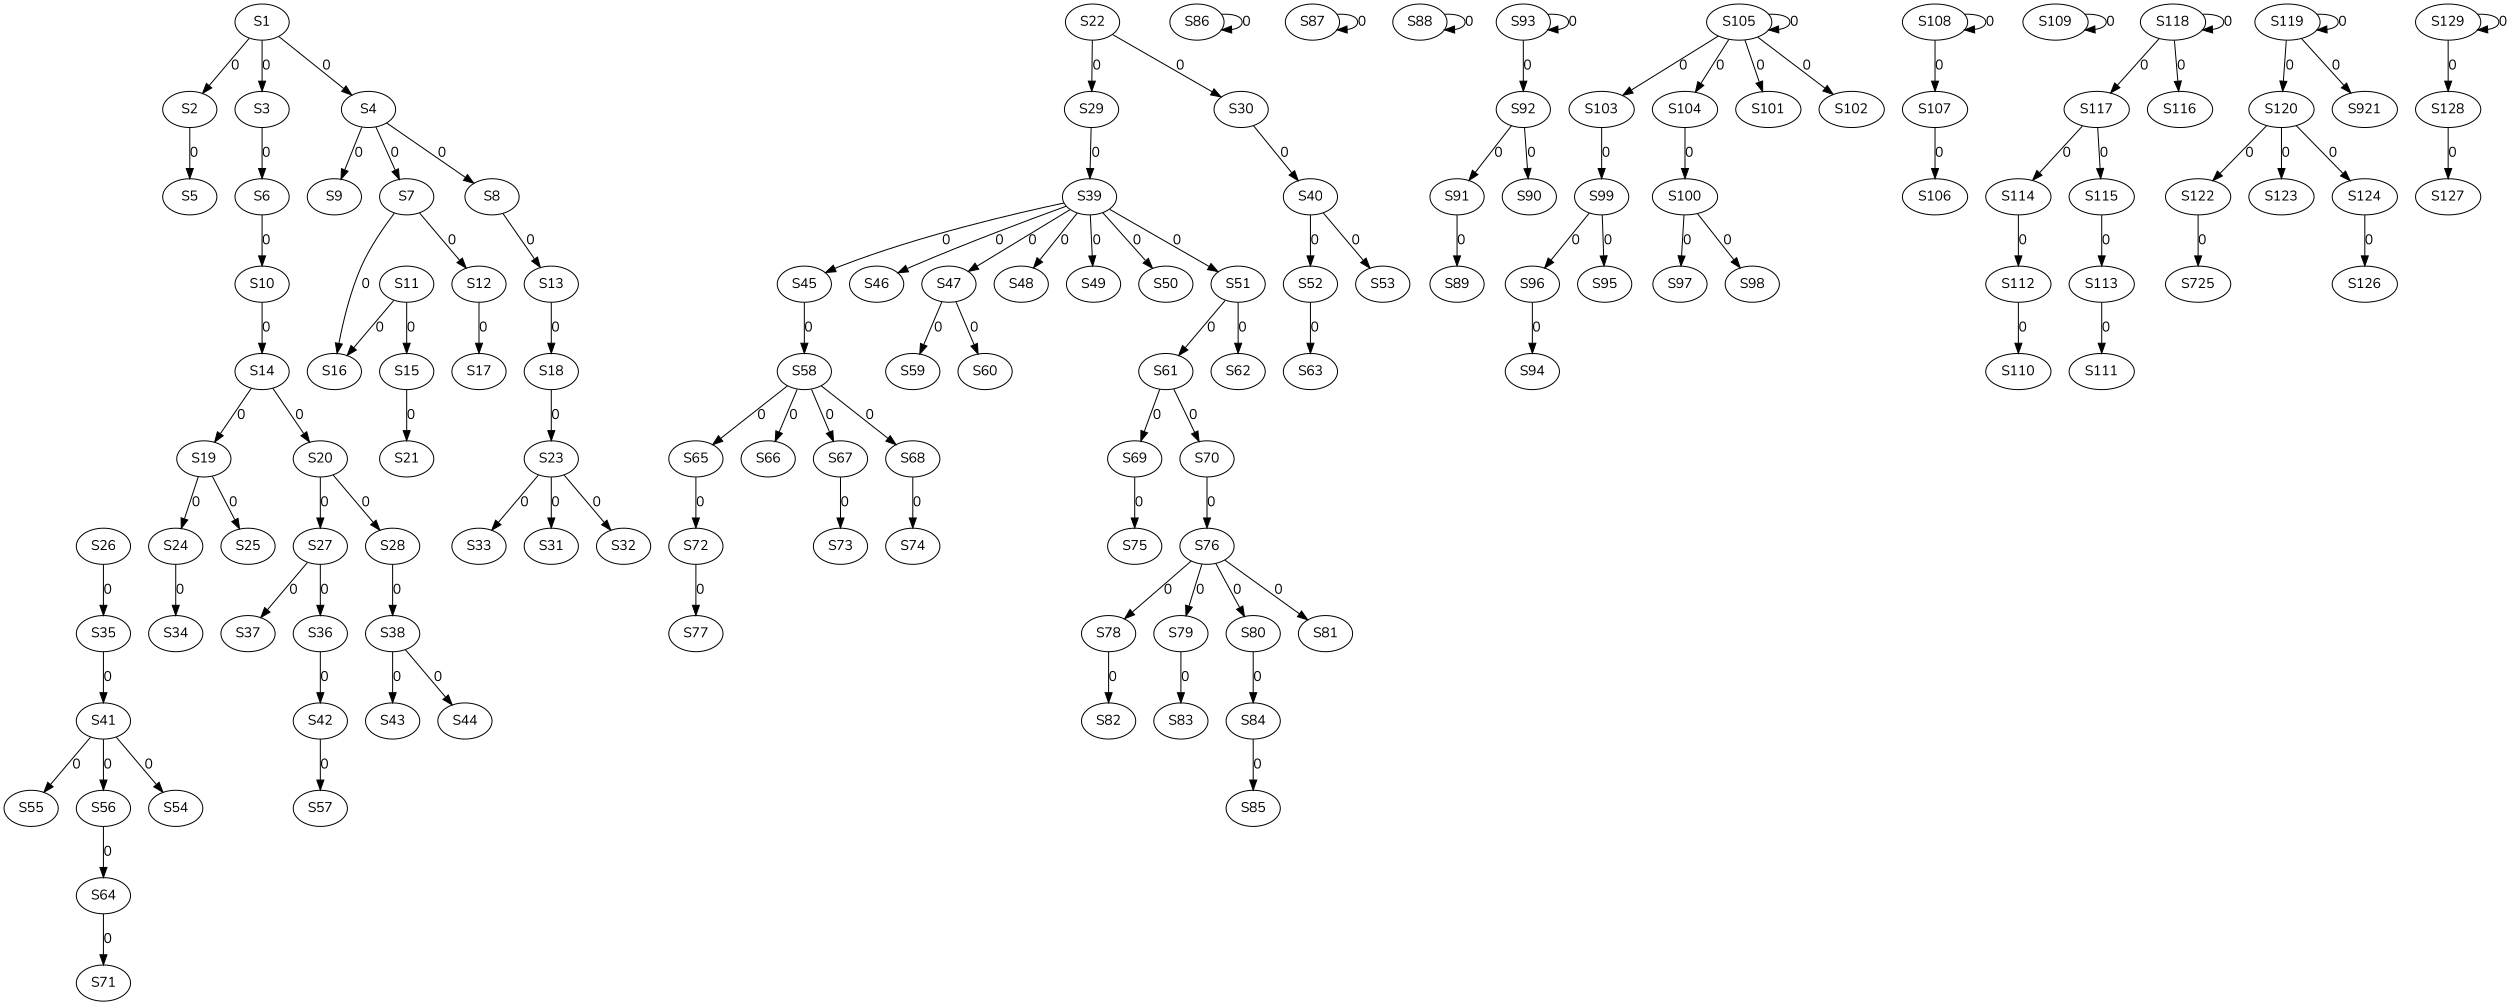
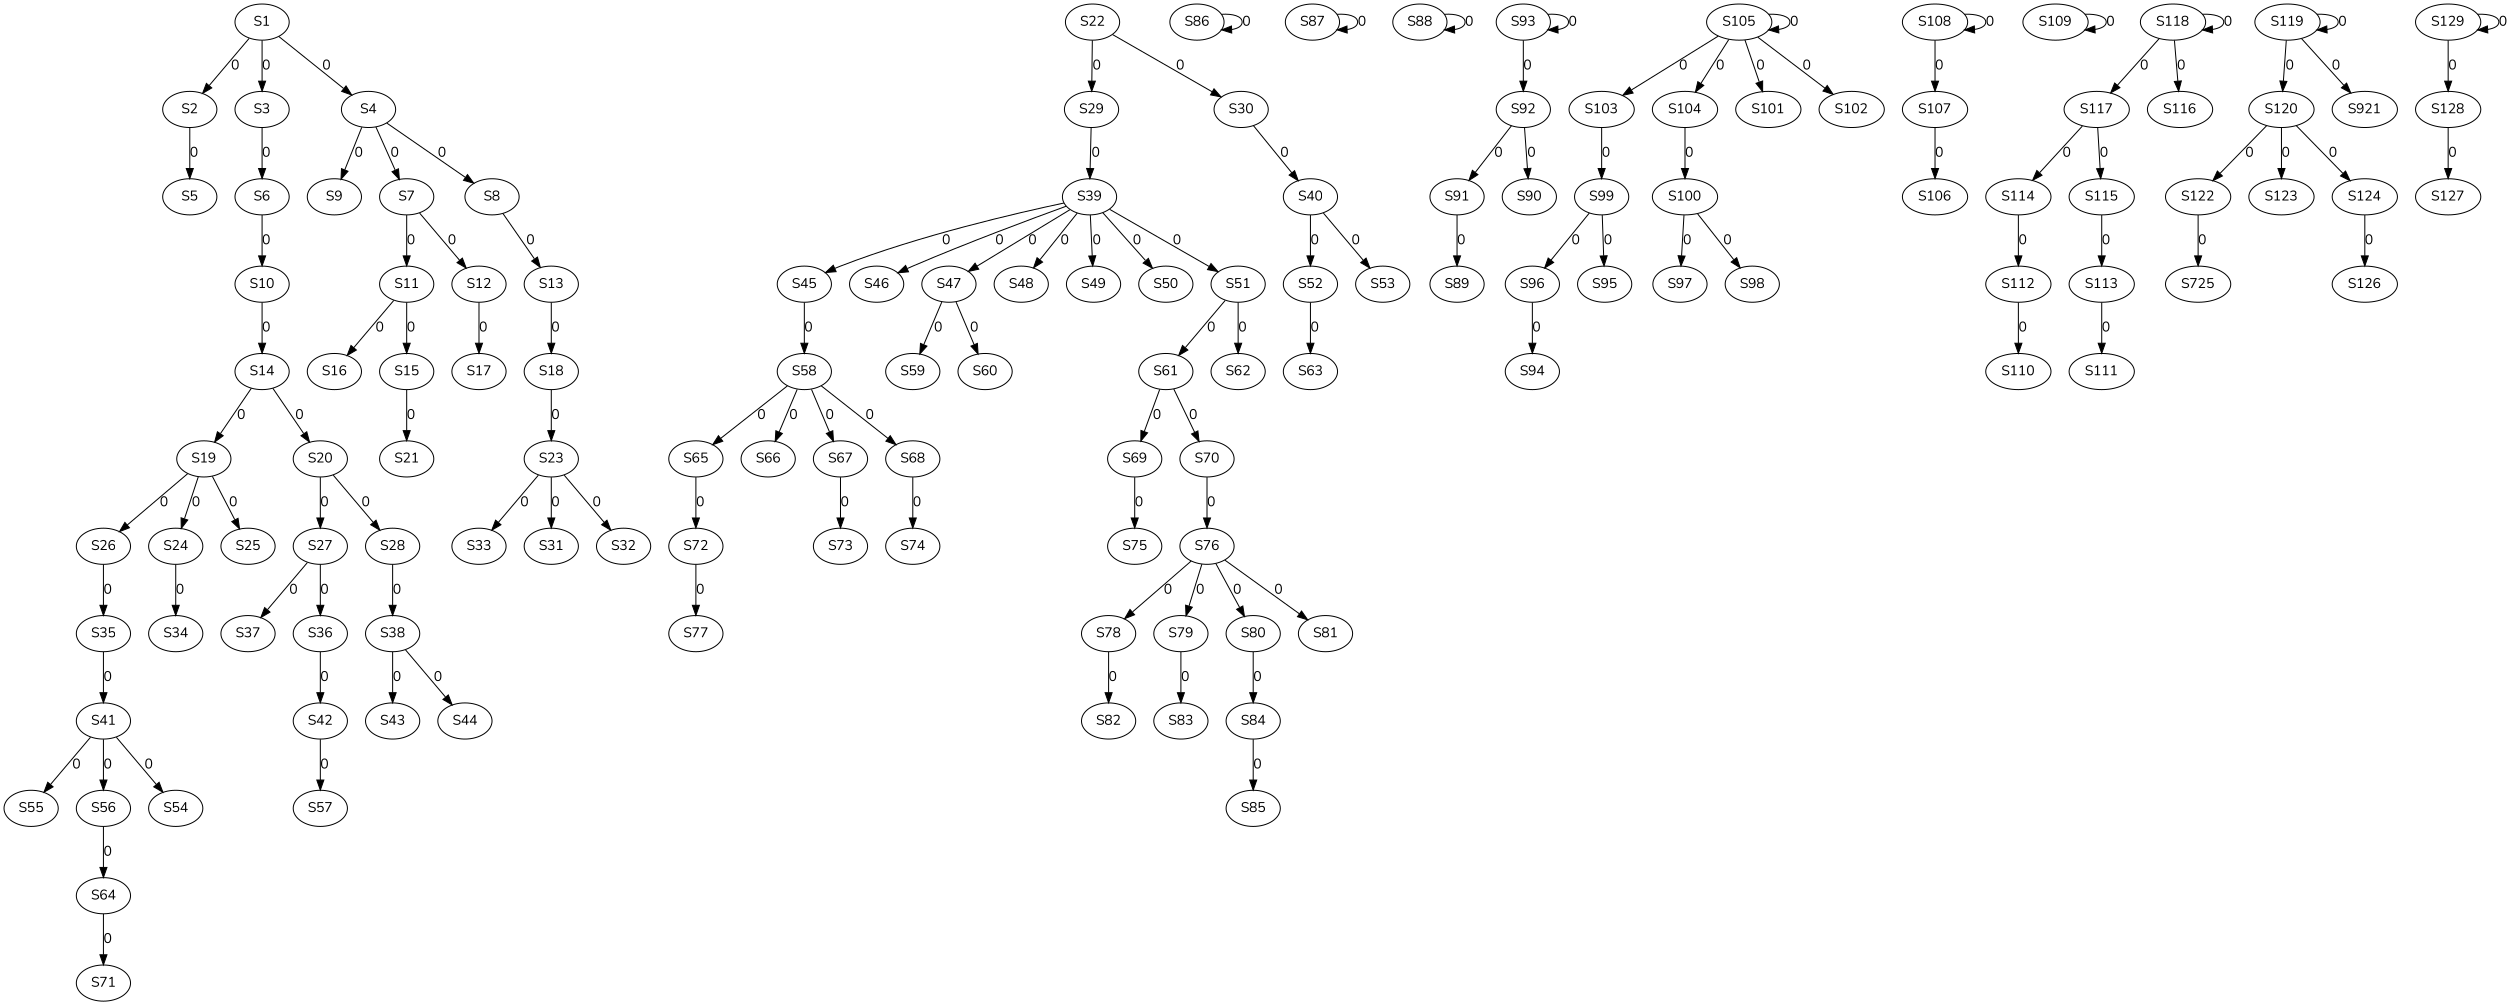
(358, 274) -> (407, 235)
none -> (158, 499)
